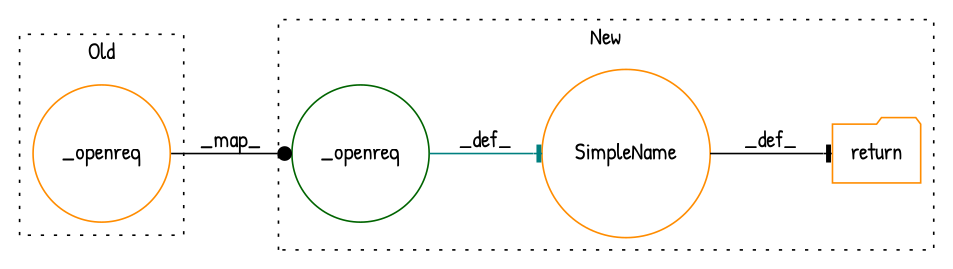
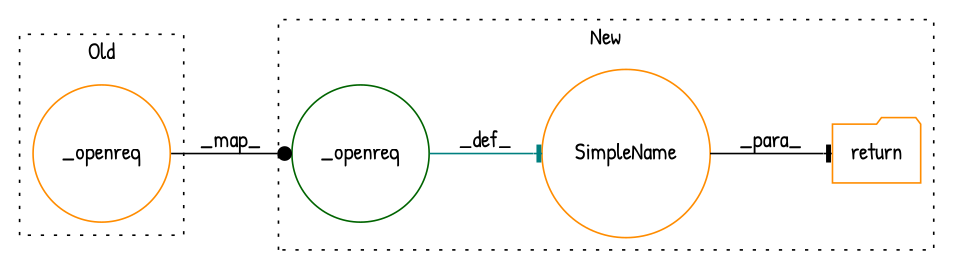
(771, 141) -> (771, 141)
